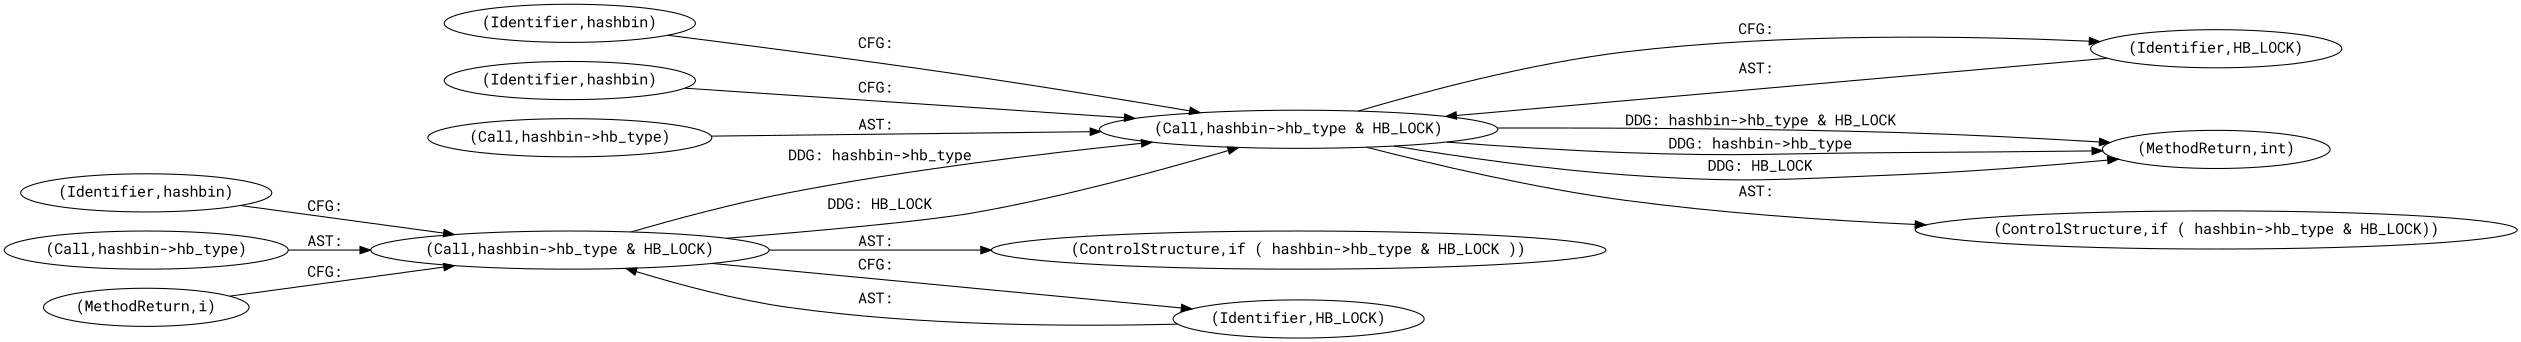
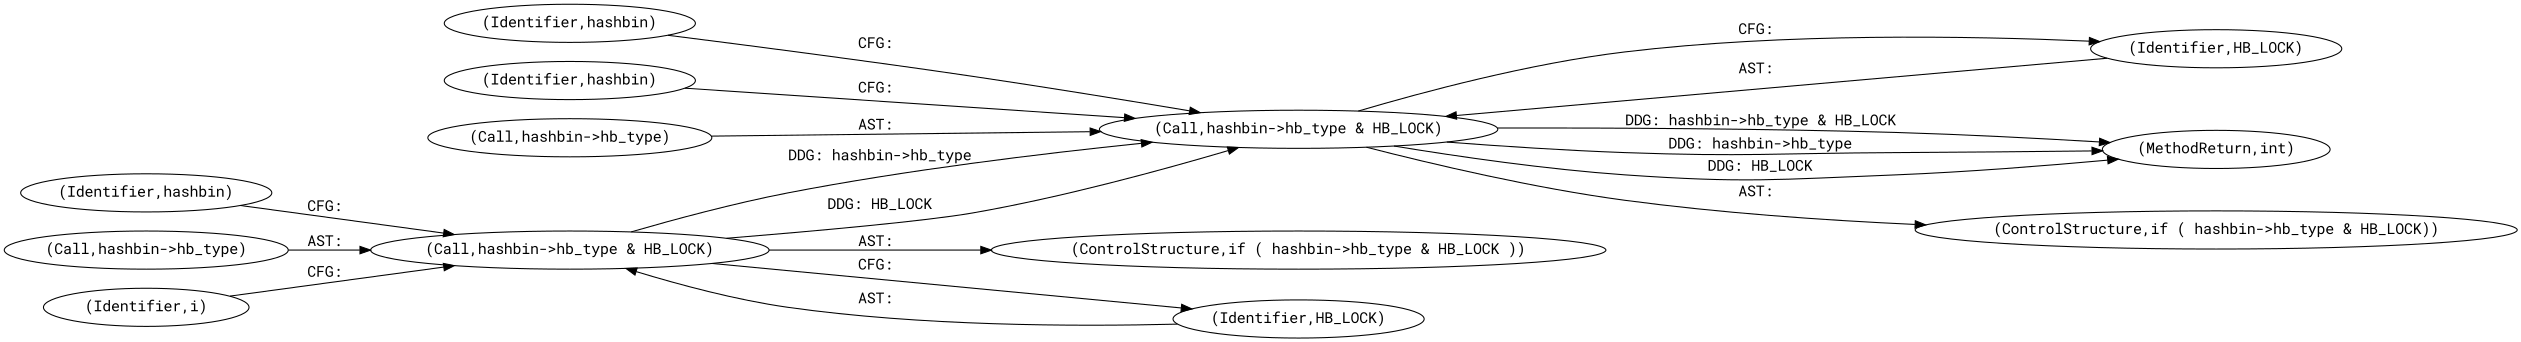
(146, 307) -> (146, 307)
